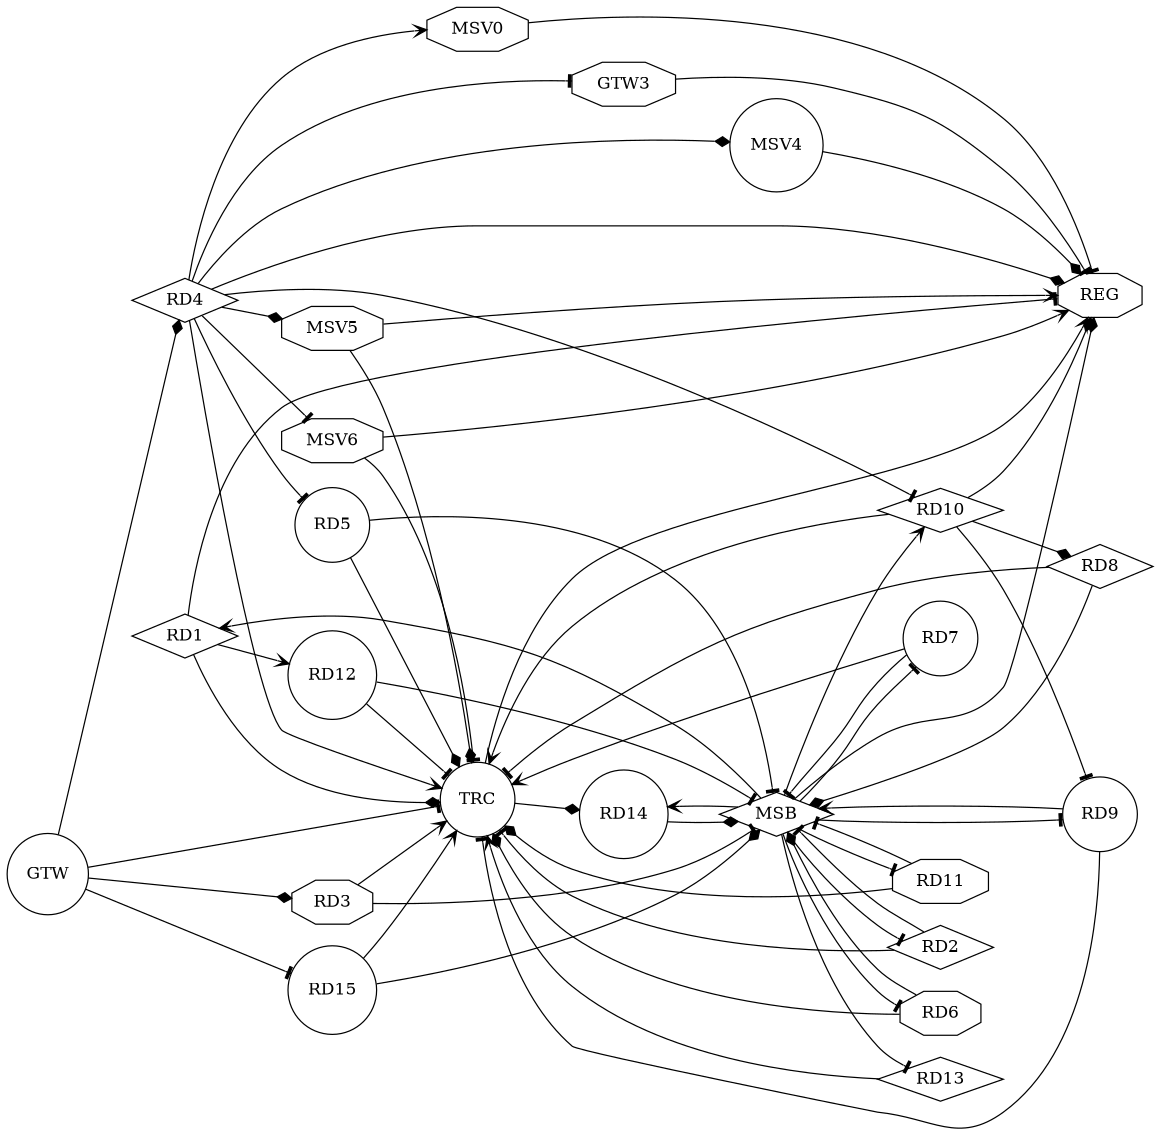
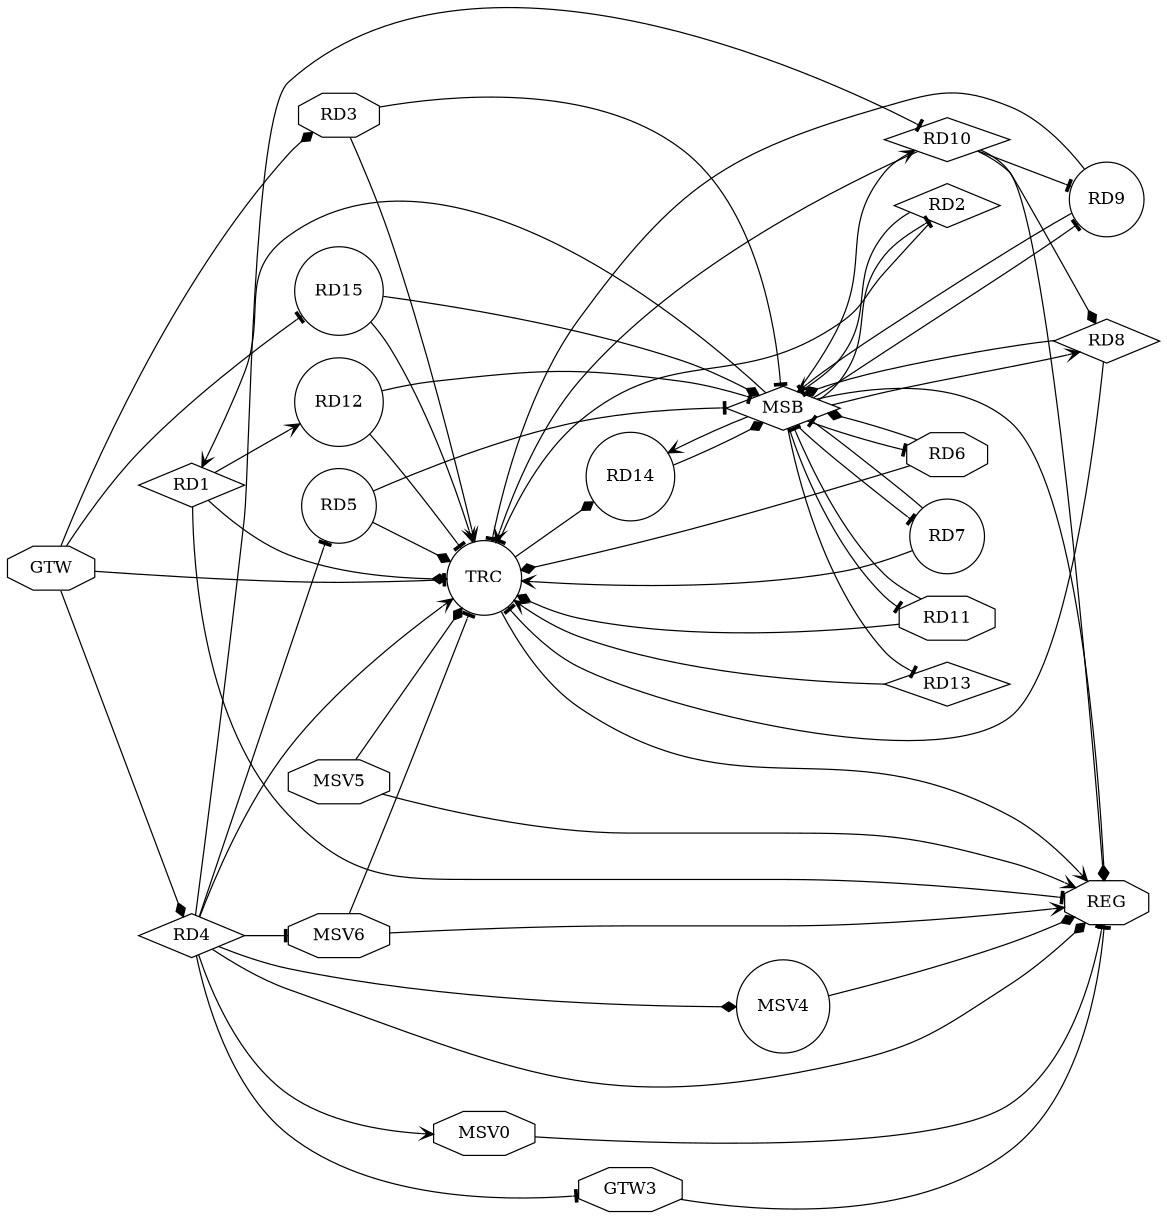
(245, 312) -> none
none -> (950, 379)
(48, 874) -> (51, 568)
